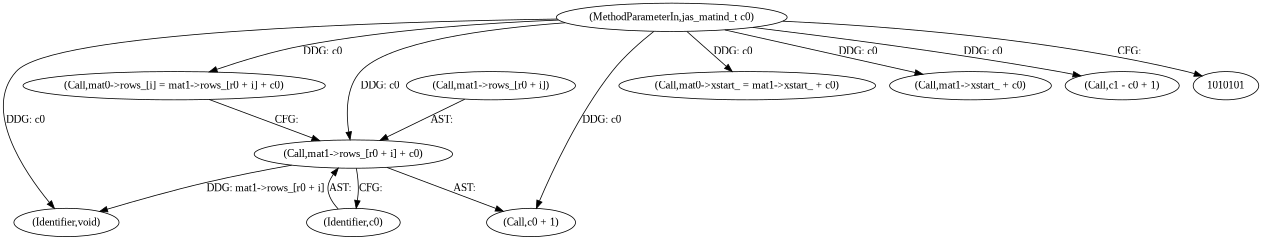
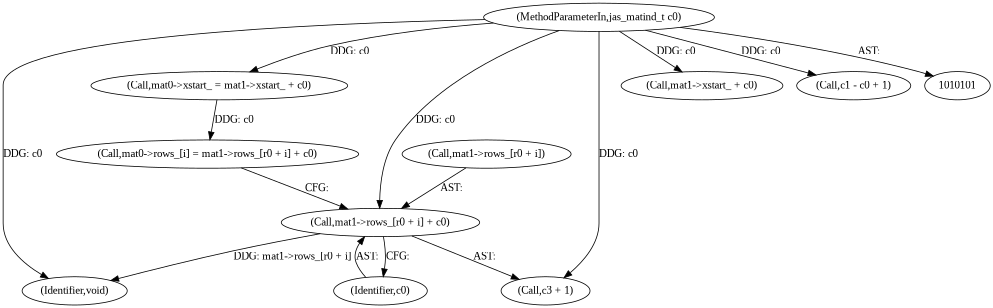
(386, 33) -> (214, 116)
(1131, 51) -> (871, 51)
(531, 222) -> (546, 291)
